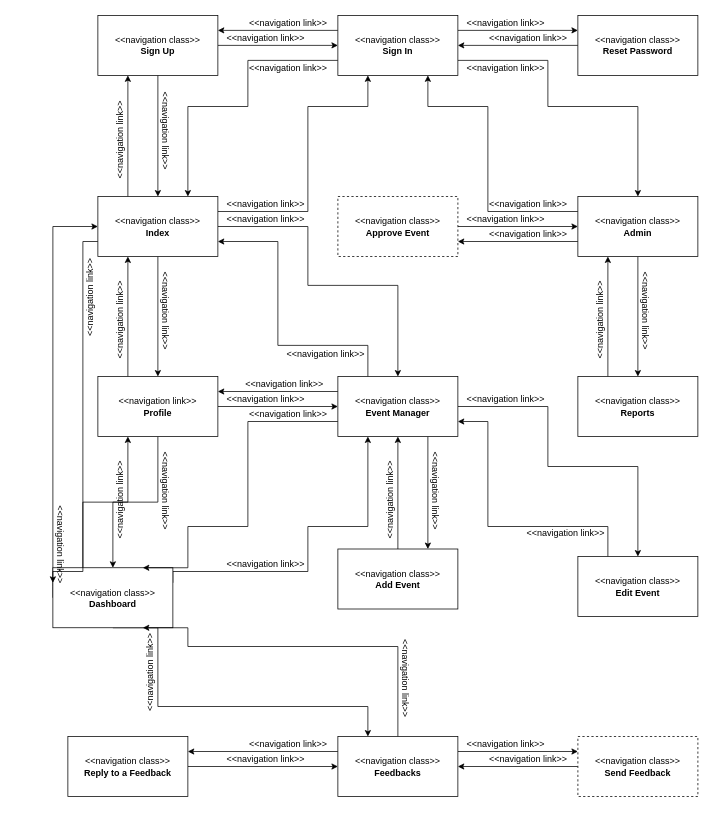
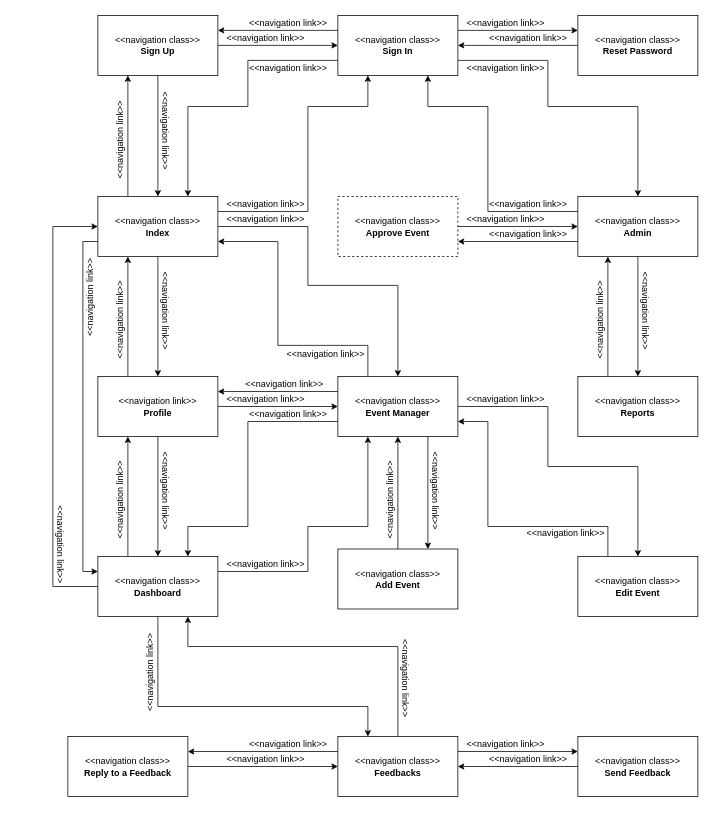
(113, 598) -> (158, 587)
(638, 767) -> (638, 767)
